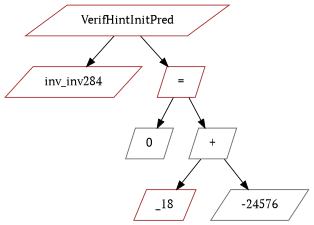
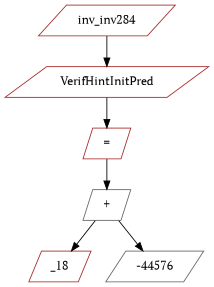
(103, 48) -> (107, 47)
(150, 144) -> none
(260, 205) -> (155, 266)
